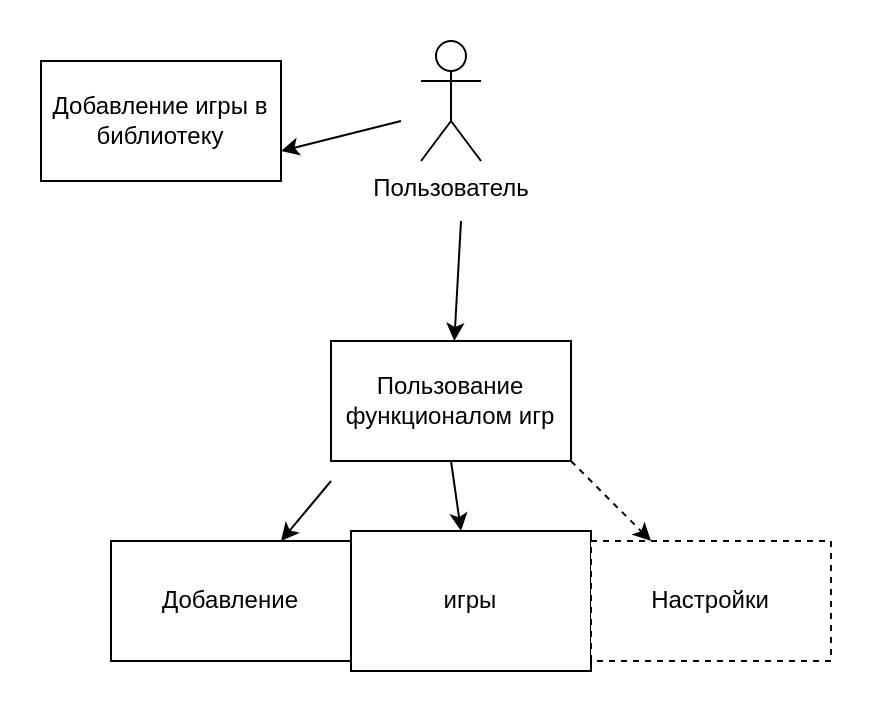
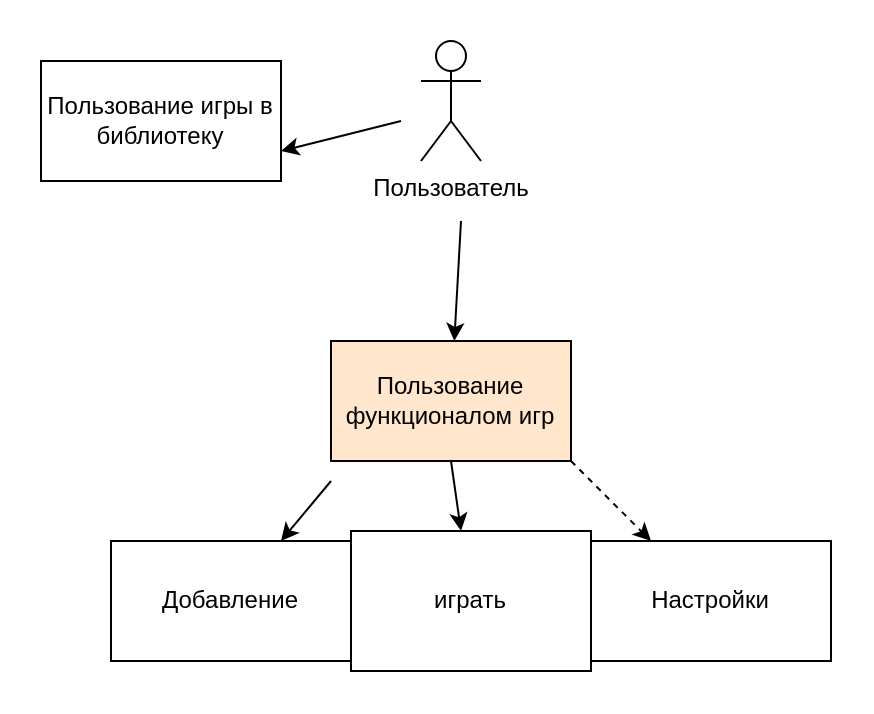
(161, 121) -> (161, 121)
(451, 401) -> (451, 401)
(471, 601) -> (471, 601)
(711, 601) -> (711, 601)
